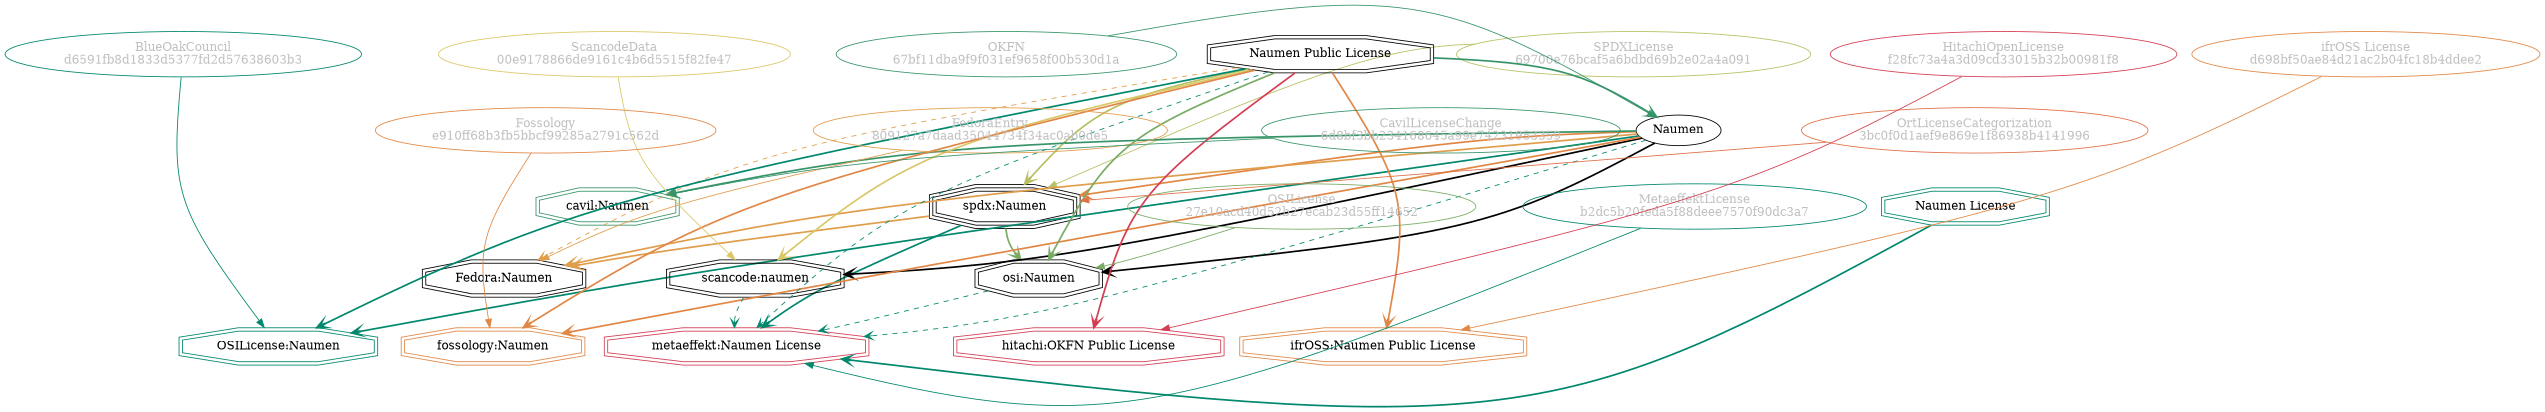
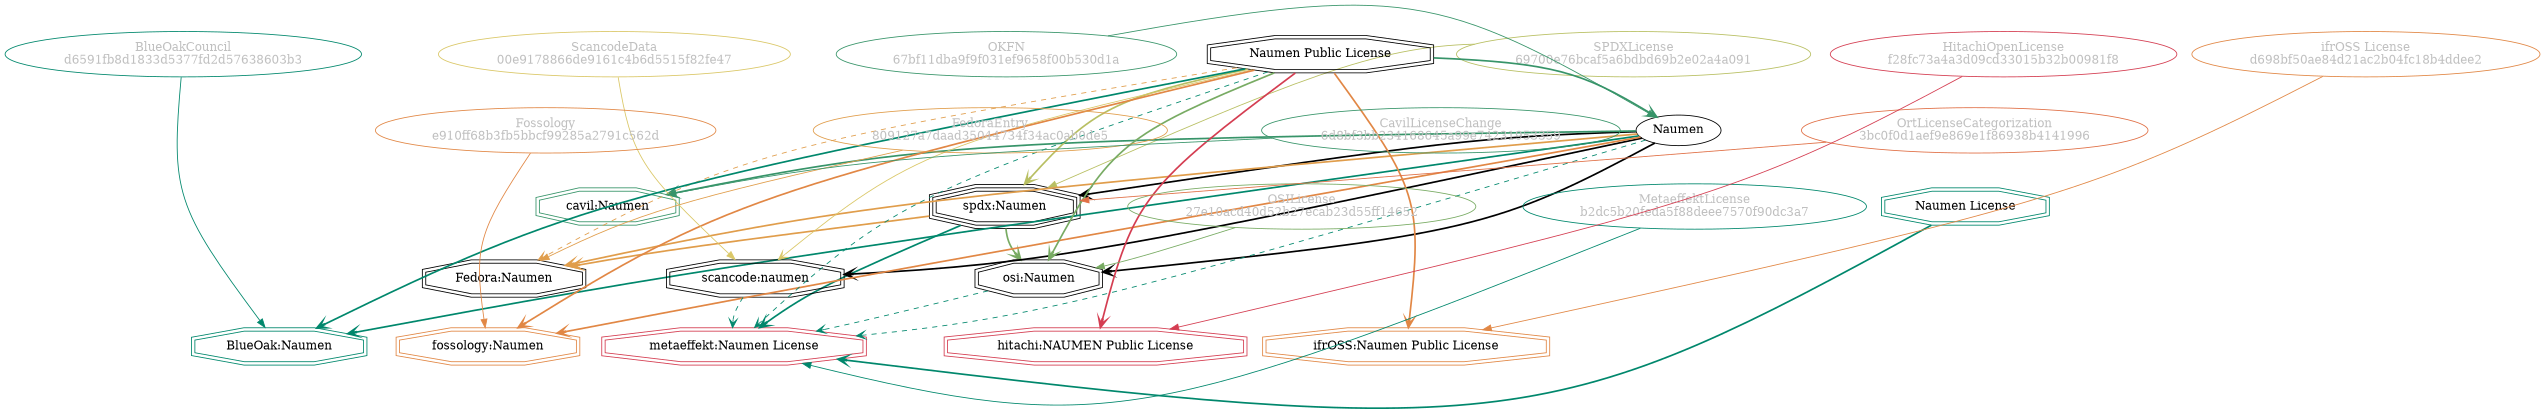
(1402, 149) -> (1402, 149)
(911, 168) -> (911, 168)
(278, 346) -> (279, 346)
(1089, 346) -> (1096, 346)
